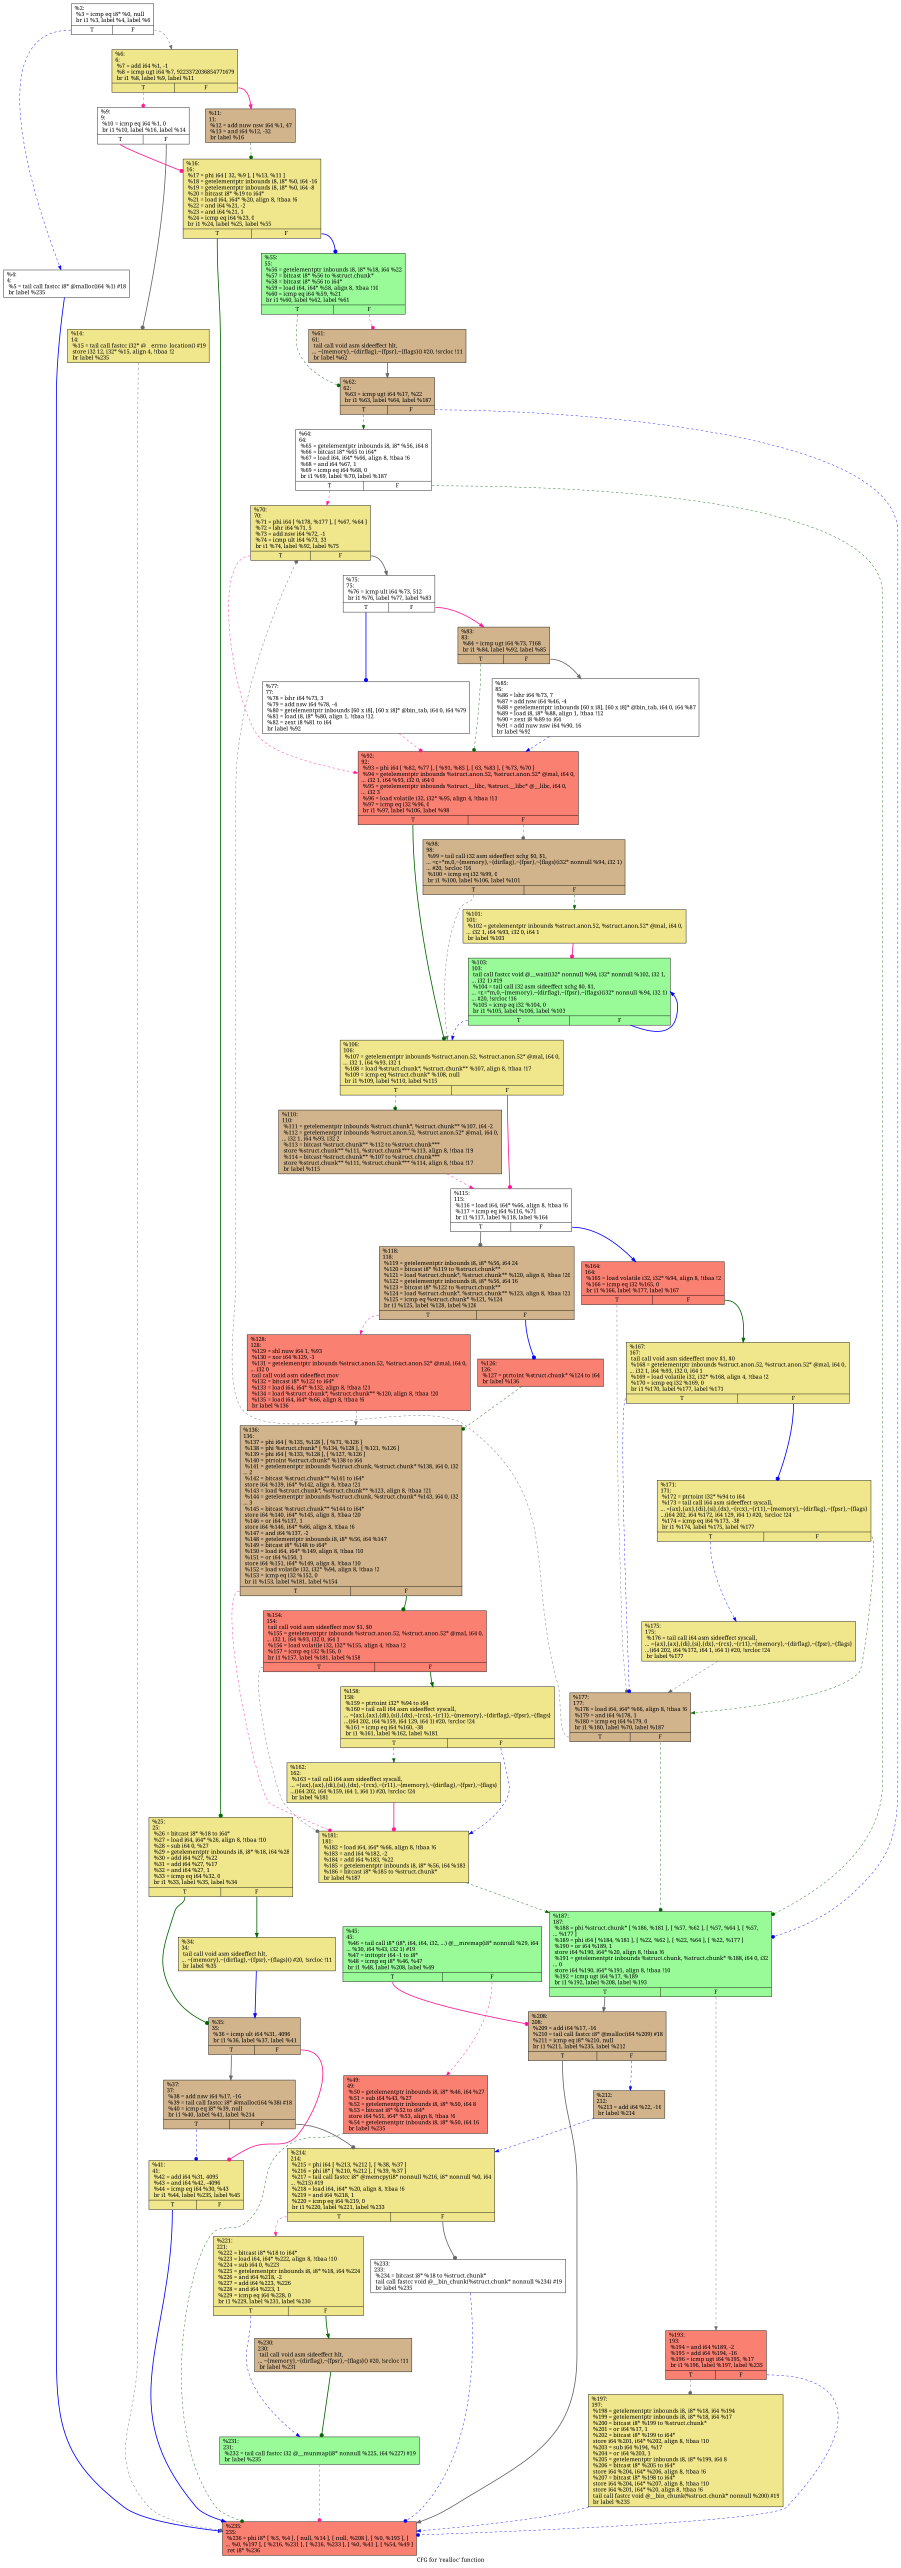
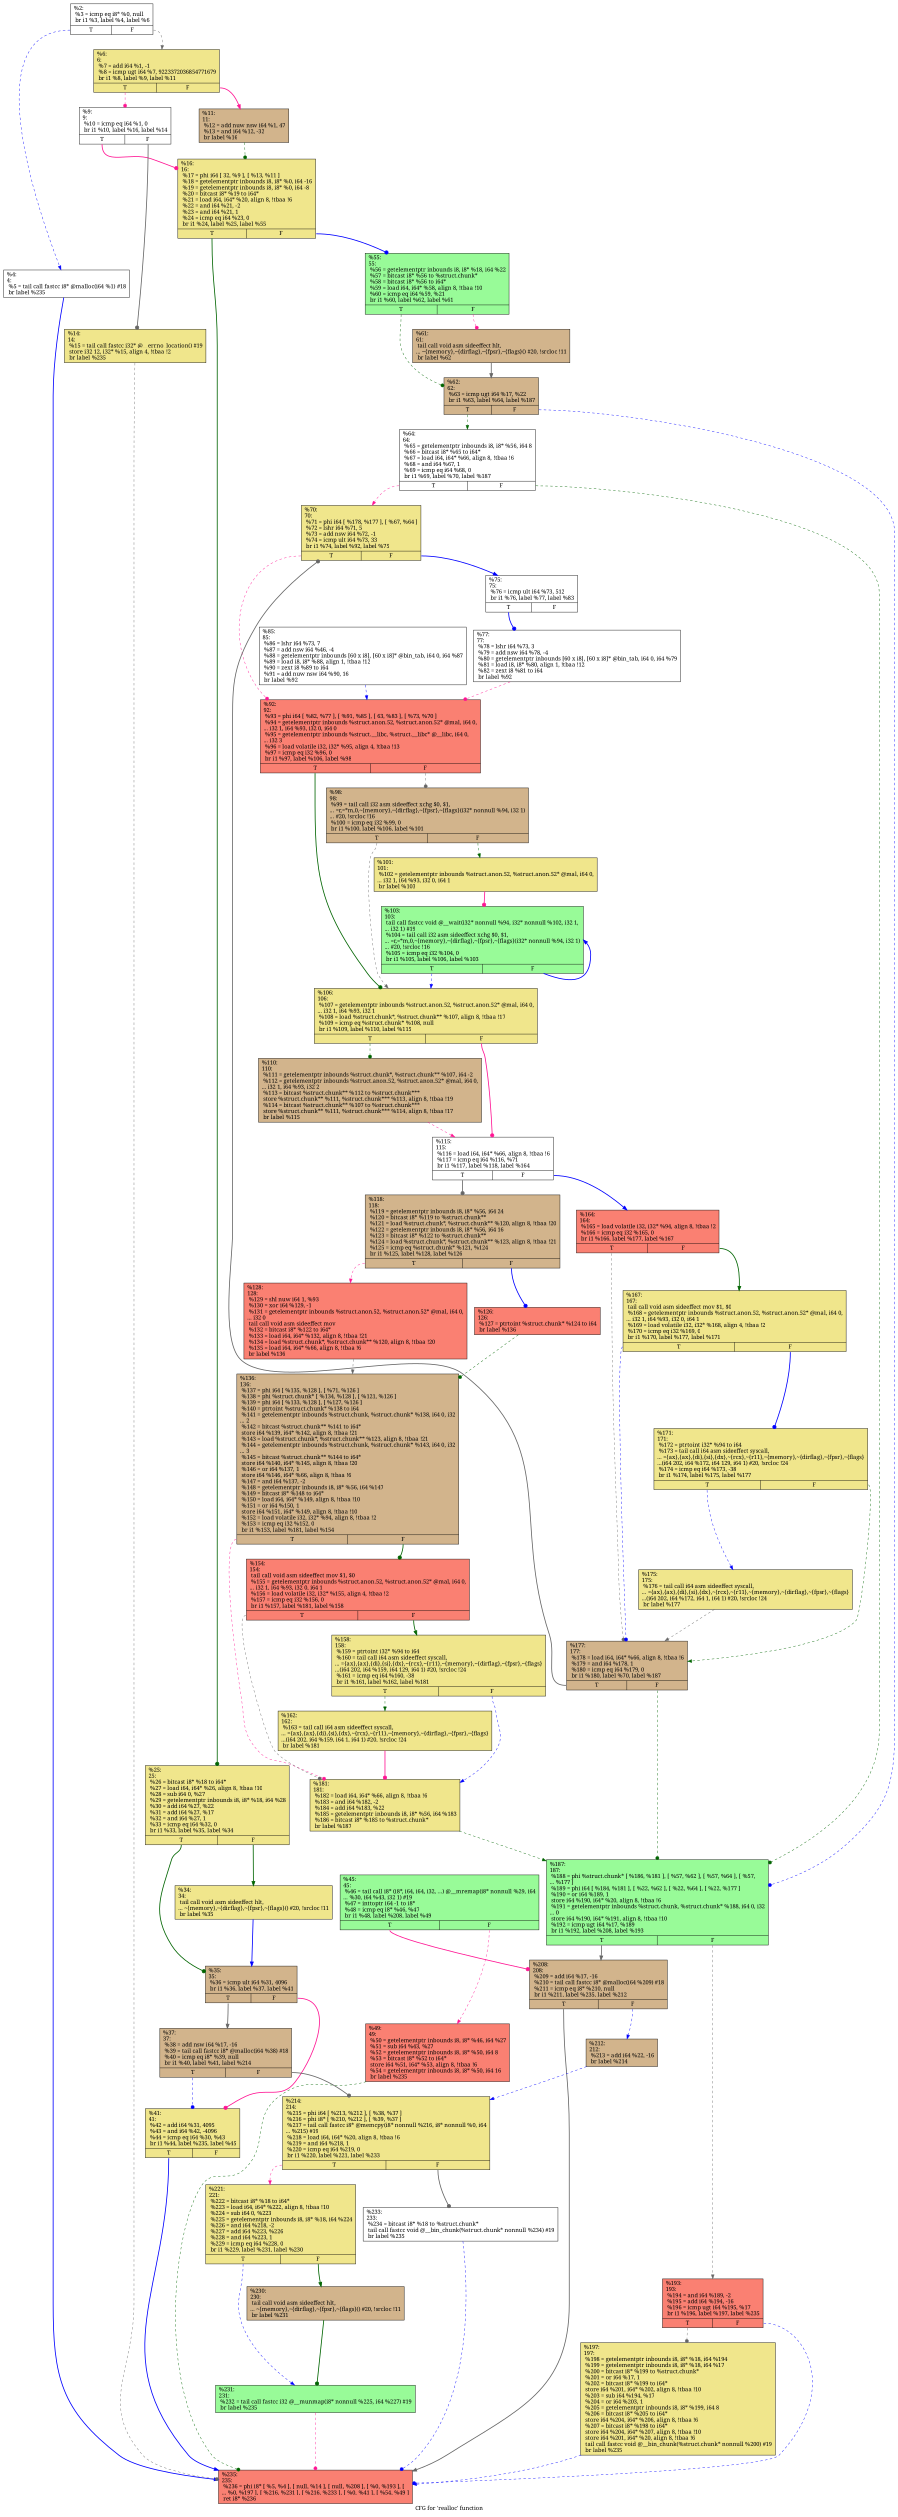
(381, 561) -> (458, 561)
(504, 645) -> none
(241, 695) -> (241, 613)
(236, 1267) -> (233, 1233)
